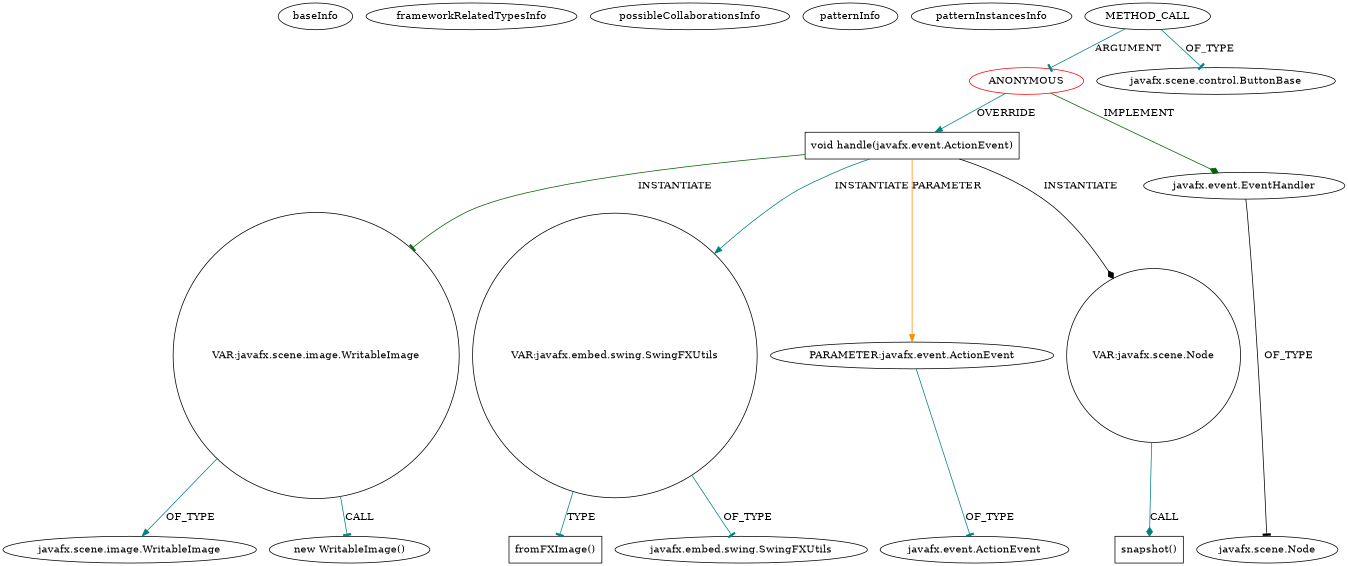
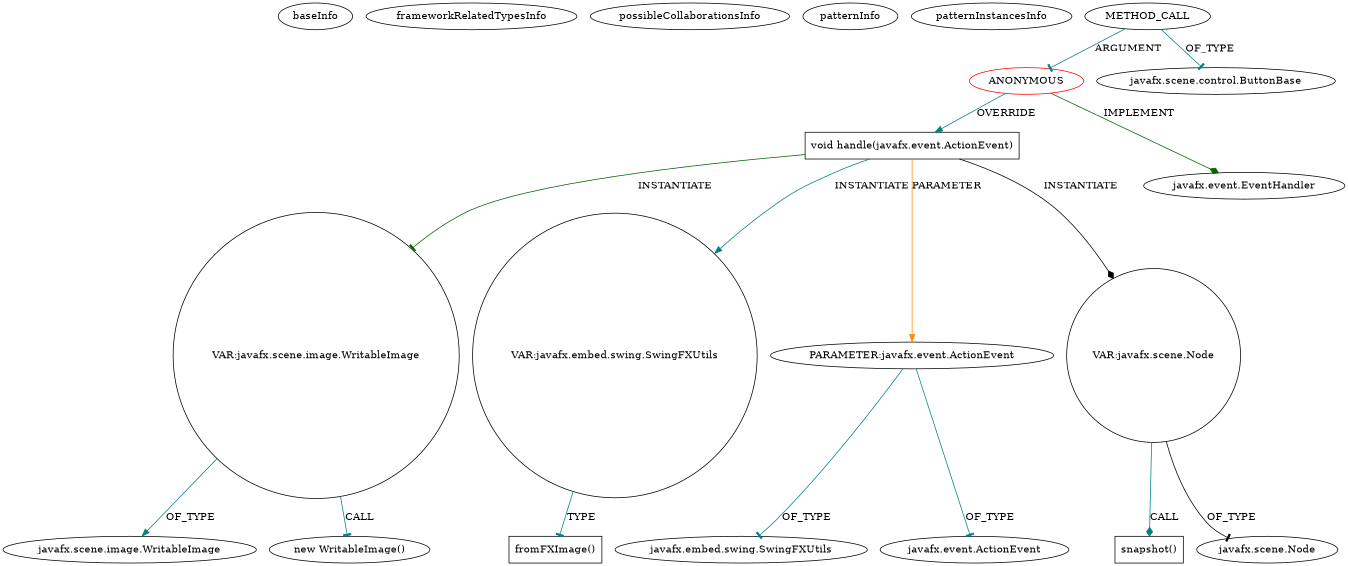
(1258, 366) -> (1187, 495)
(711, 504) -> (836, 454)
